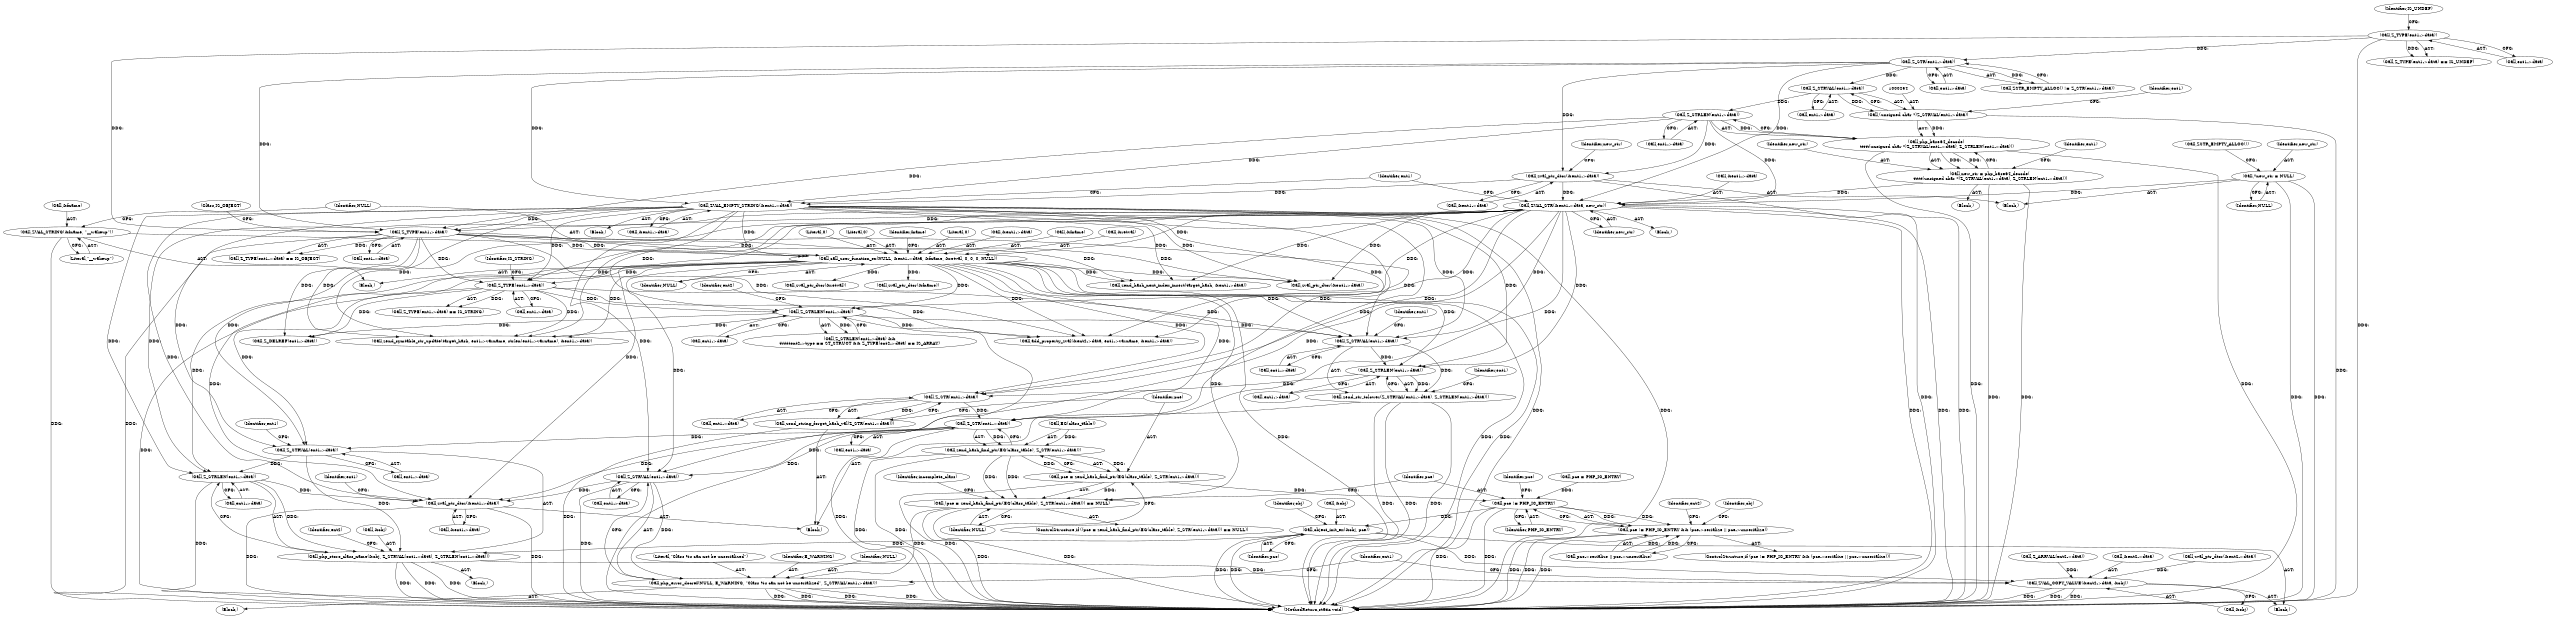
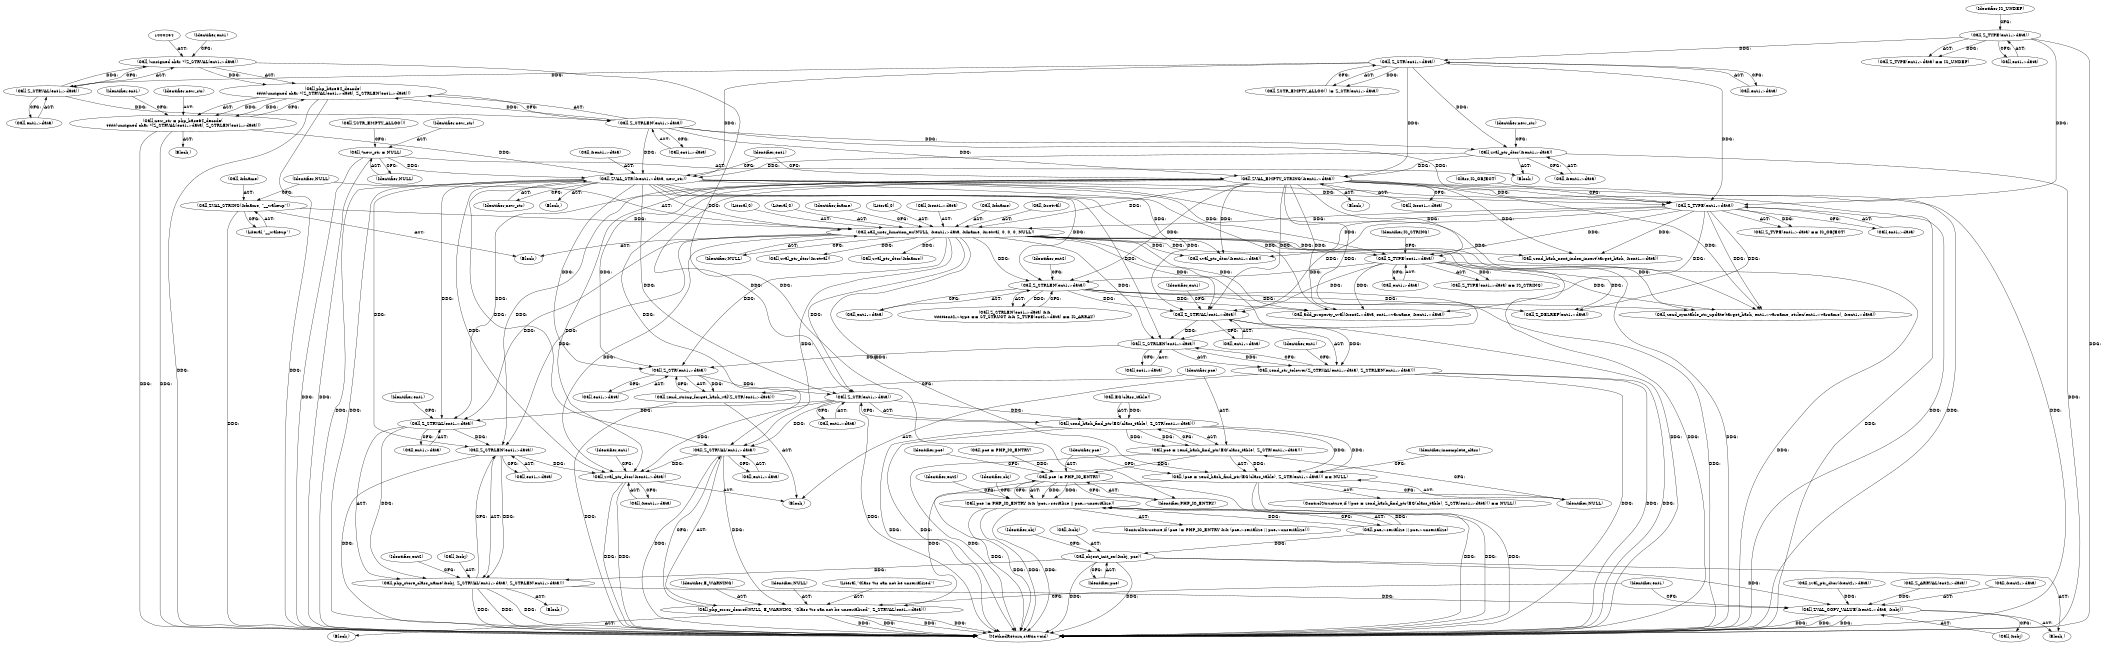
(1355, 228) -> none
(1432, 517) -> (1256, 544)
(2335, 590) -> (696, 231)
